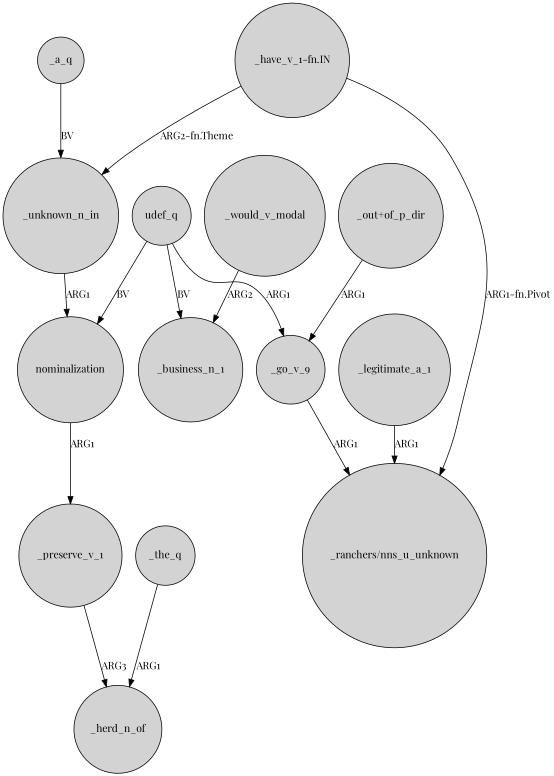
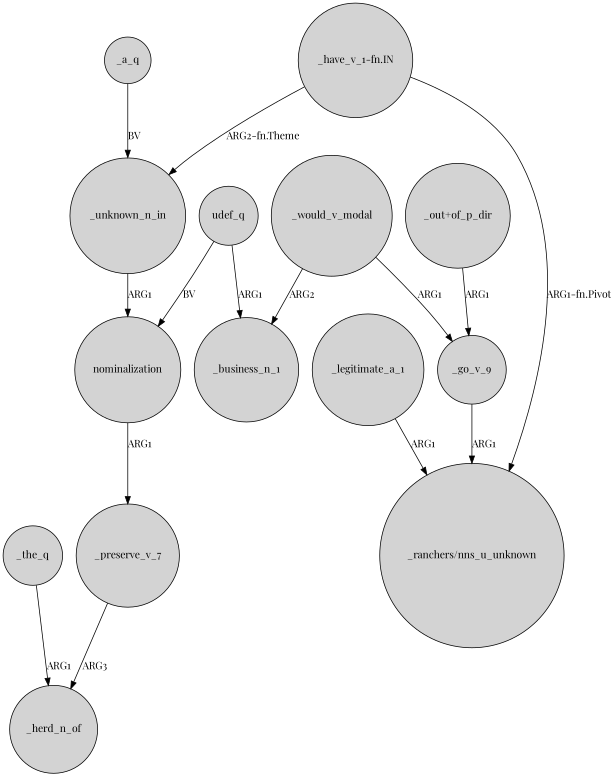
(226, 282) -> (413, 295)
(184, 295) -> (251, 295)
(70, 556) -> (128, 556)
